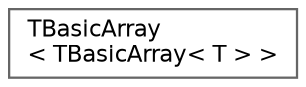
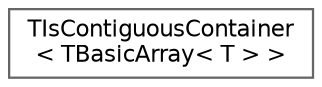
(153, 43) -> (161, 43)
